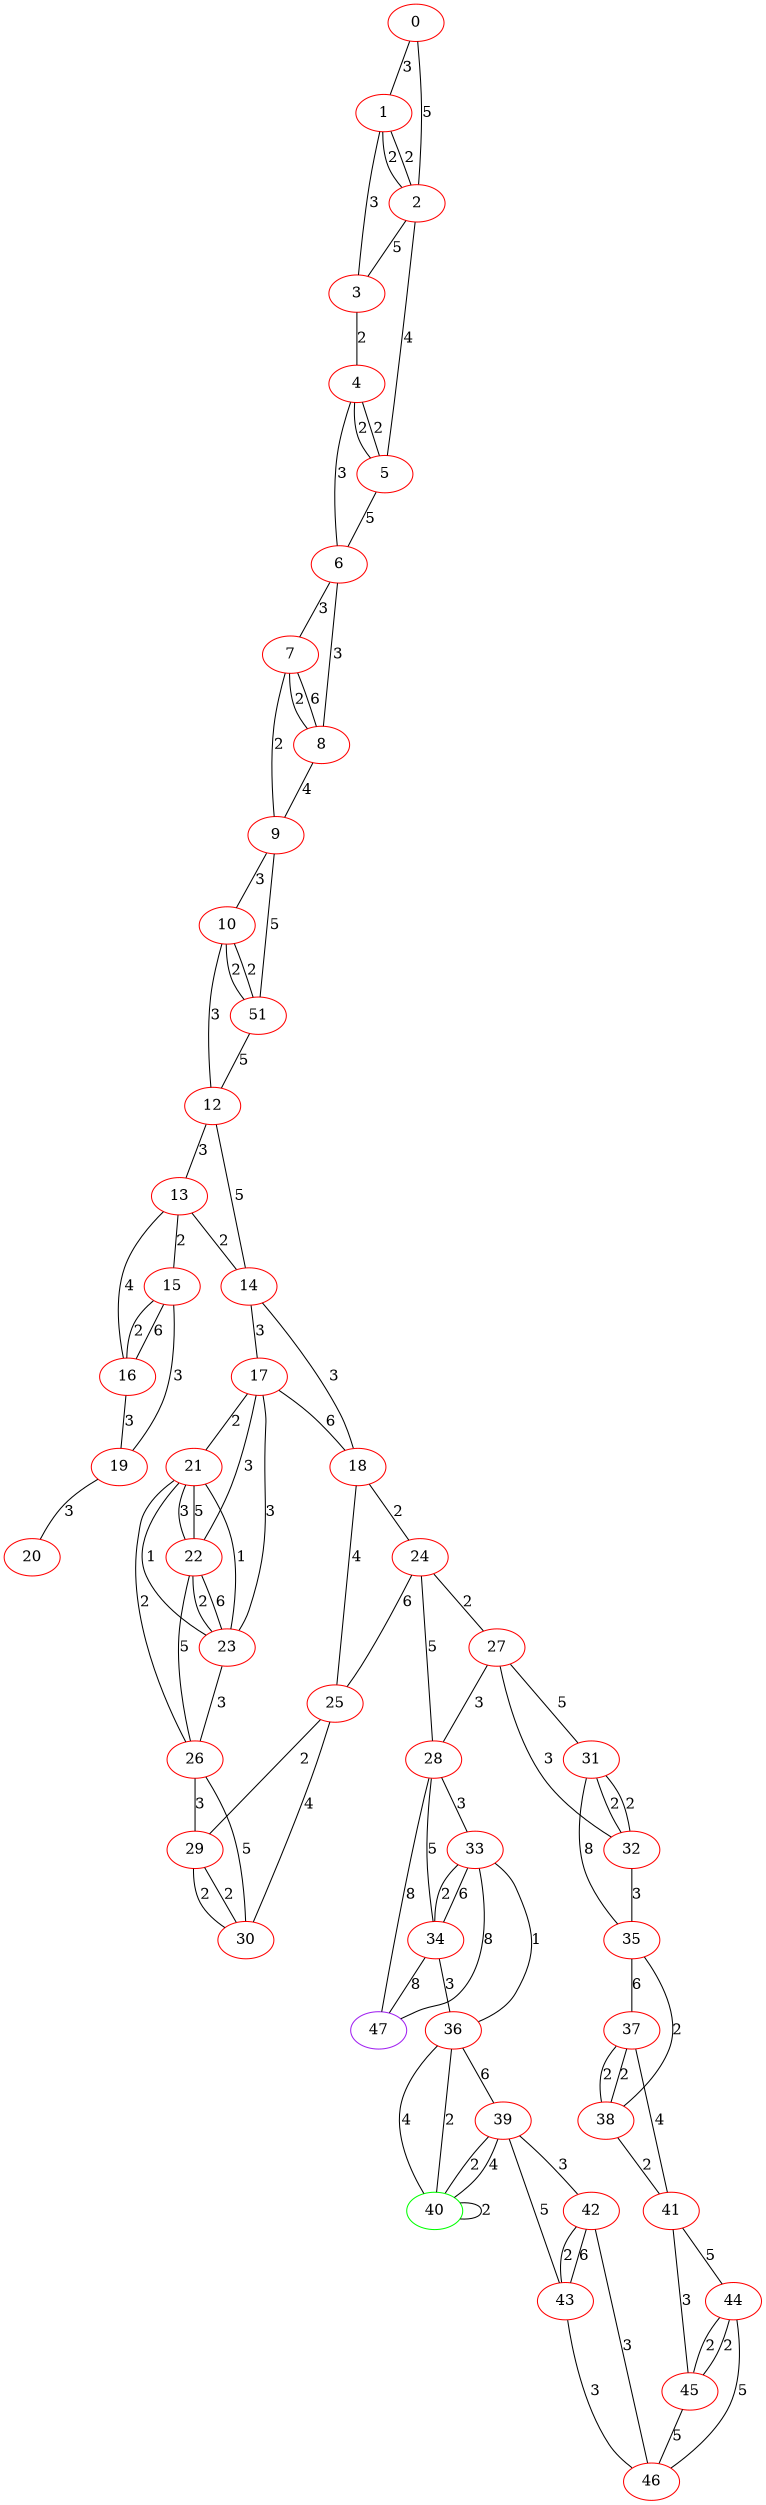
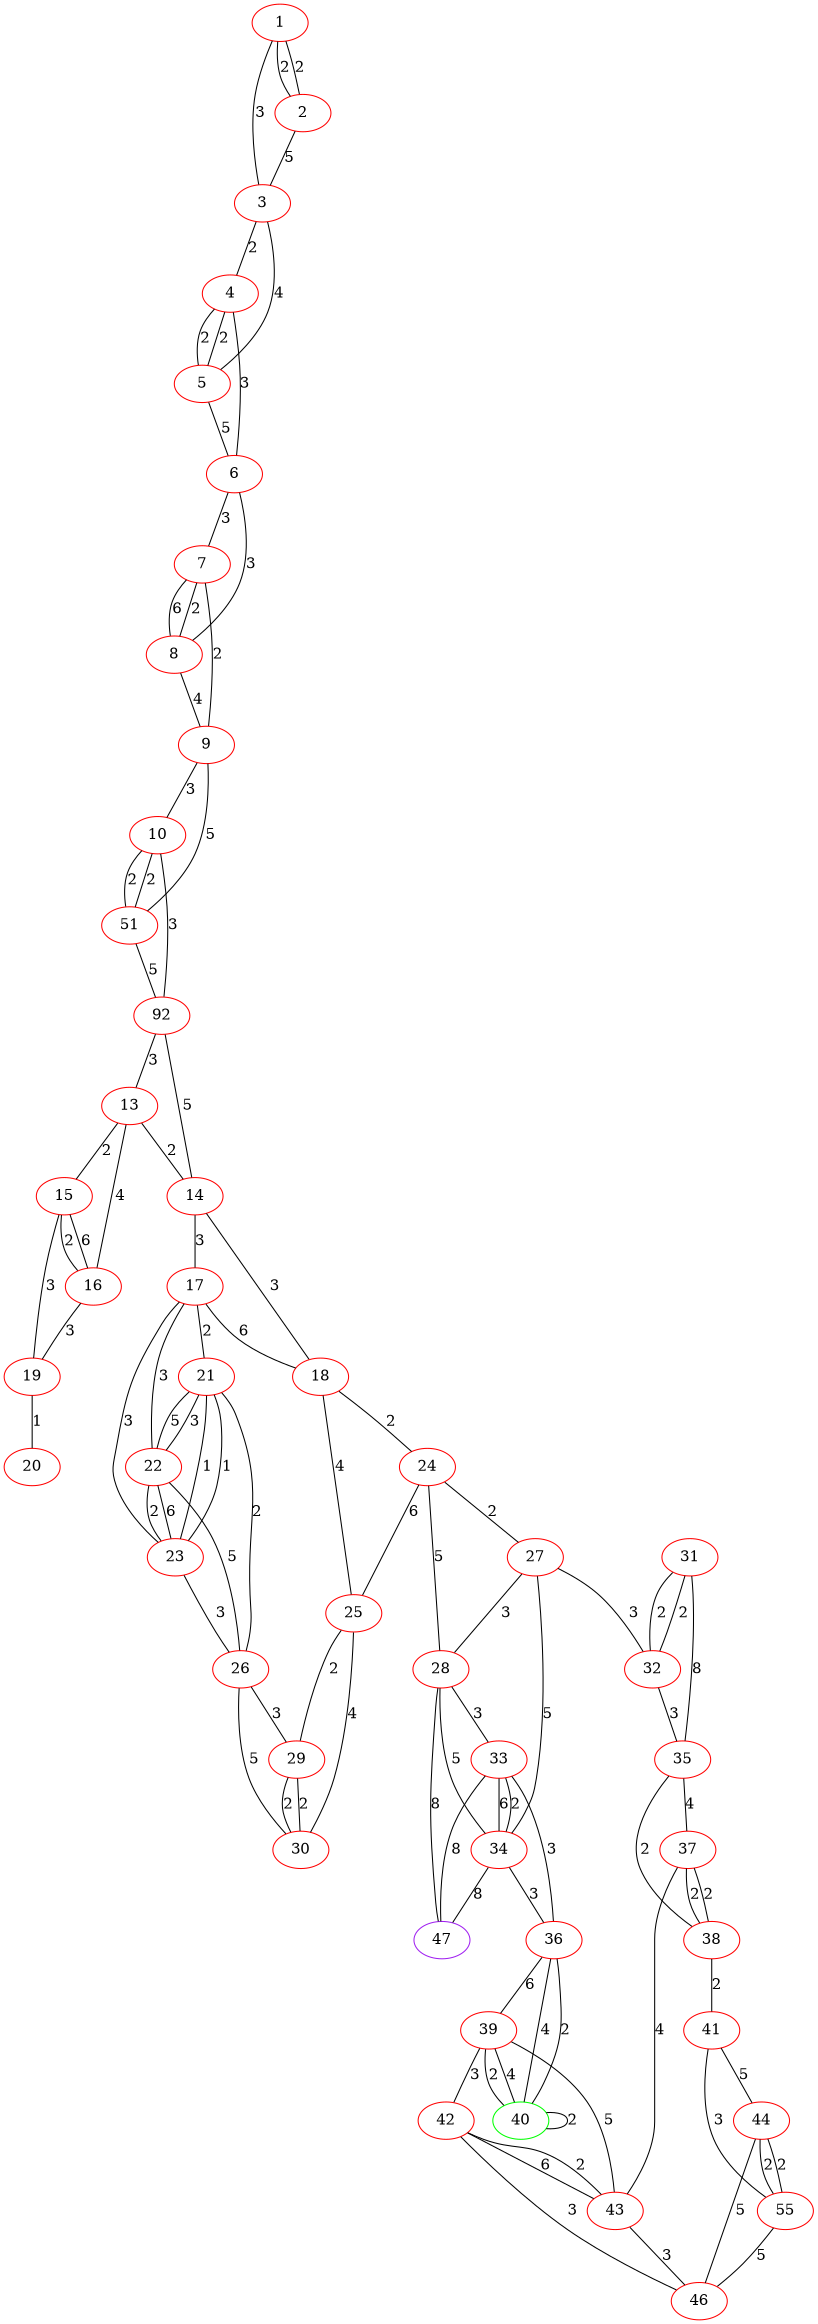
(416, 23) -> none
(402, 339) -> (270, 304)
(213, 1106) -> (162, 1016)
(70, 1512) -> (37, 1422)
(544, 1704) -> (543, 1708)
(536, 1940) -> (552, 1850)
(637, 1985) -> (690, 1805)
(652, 2121) -> (655, 2032)
(690, 2391) -> (785, 2211)
